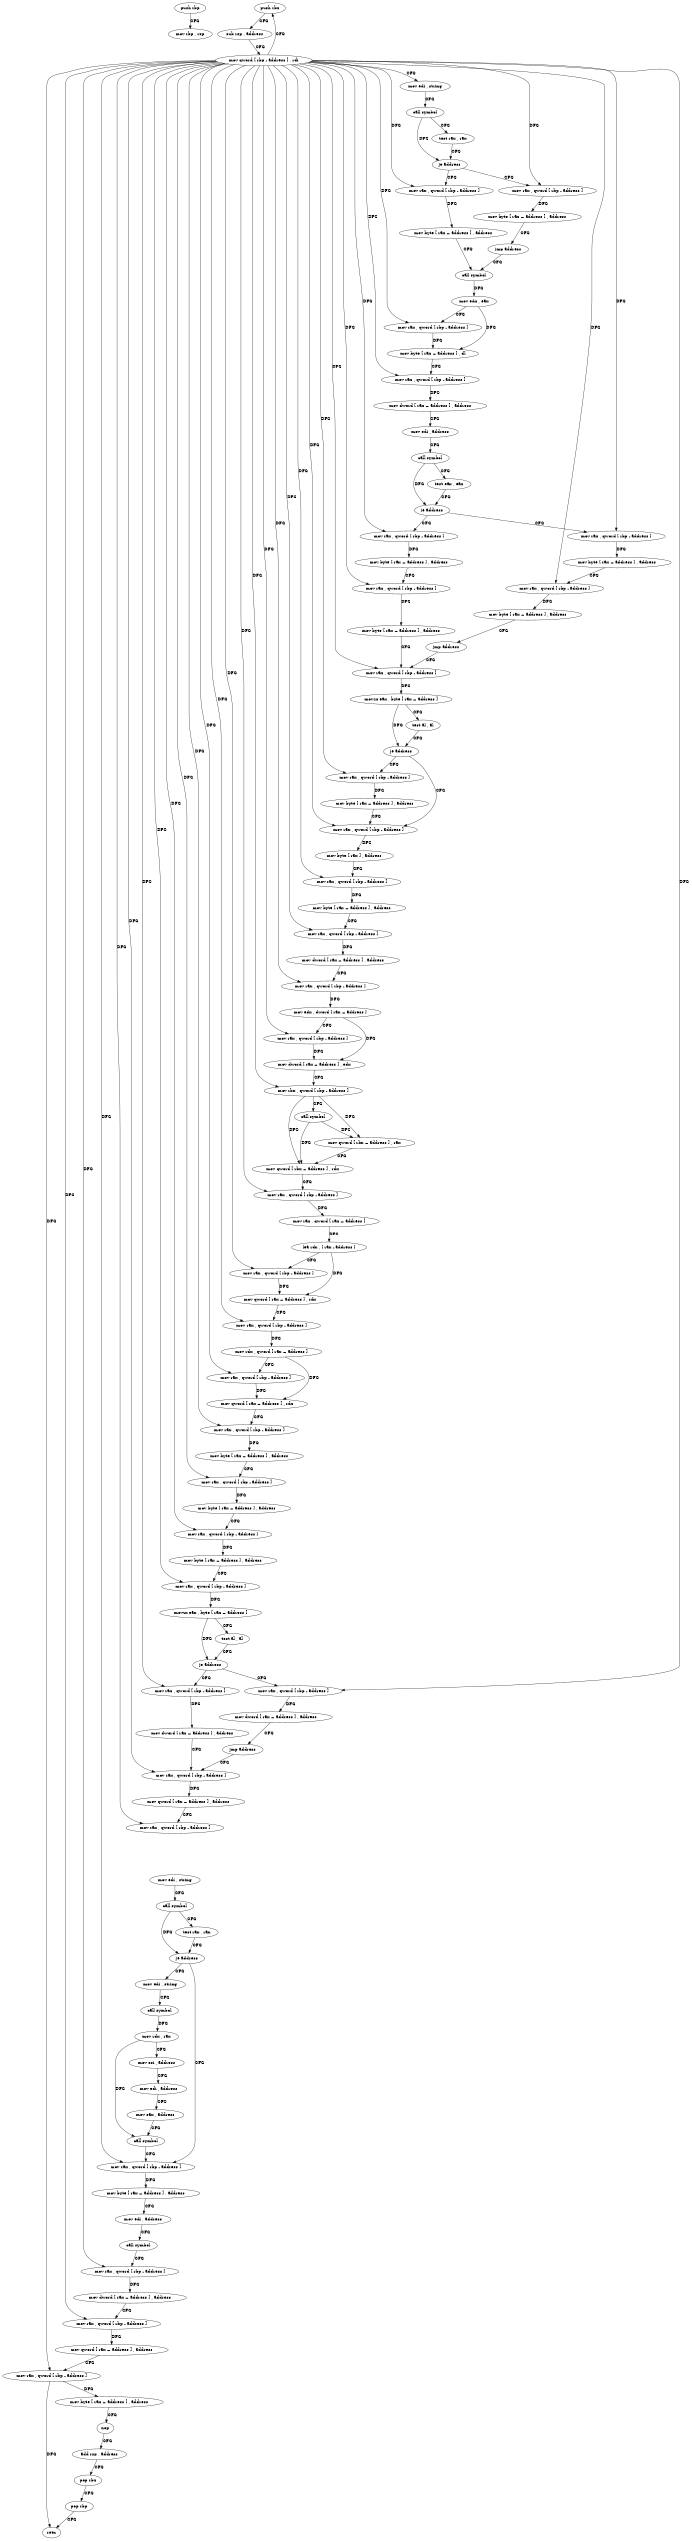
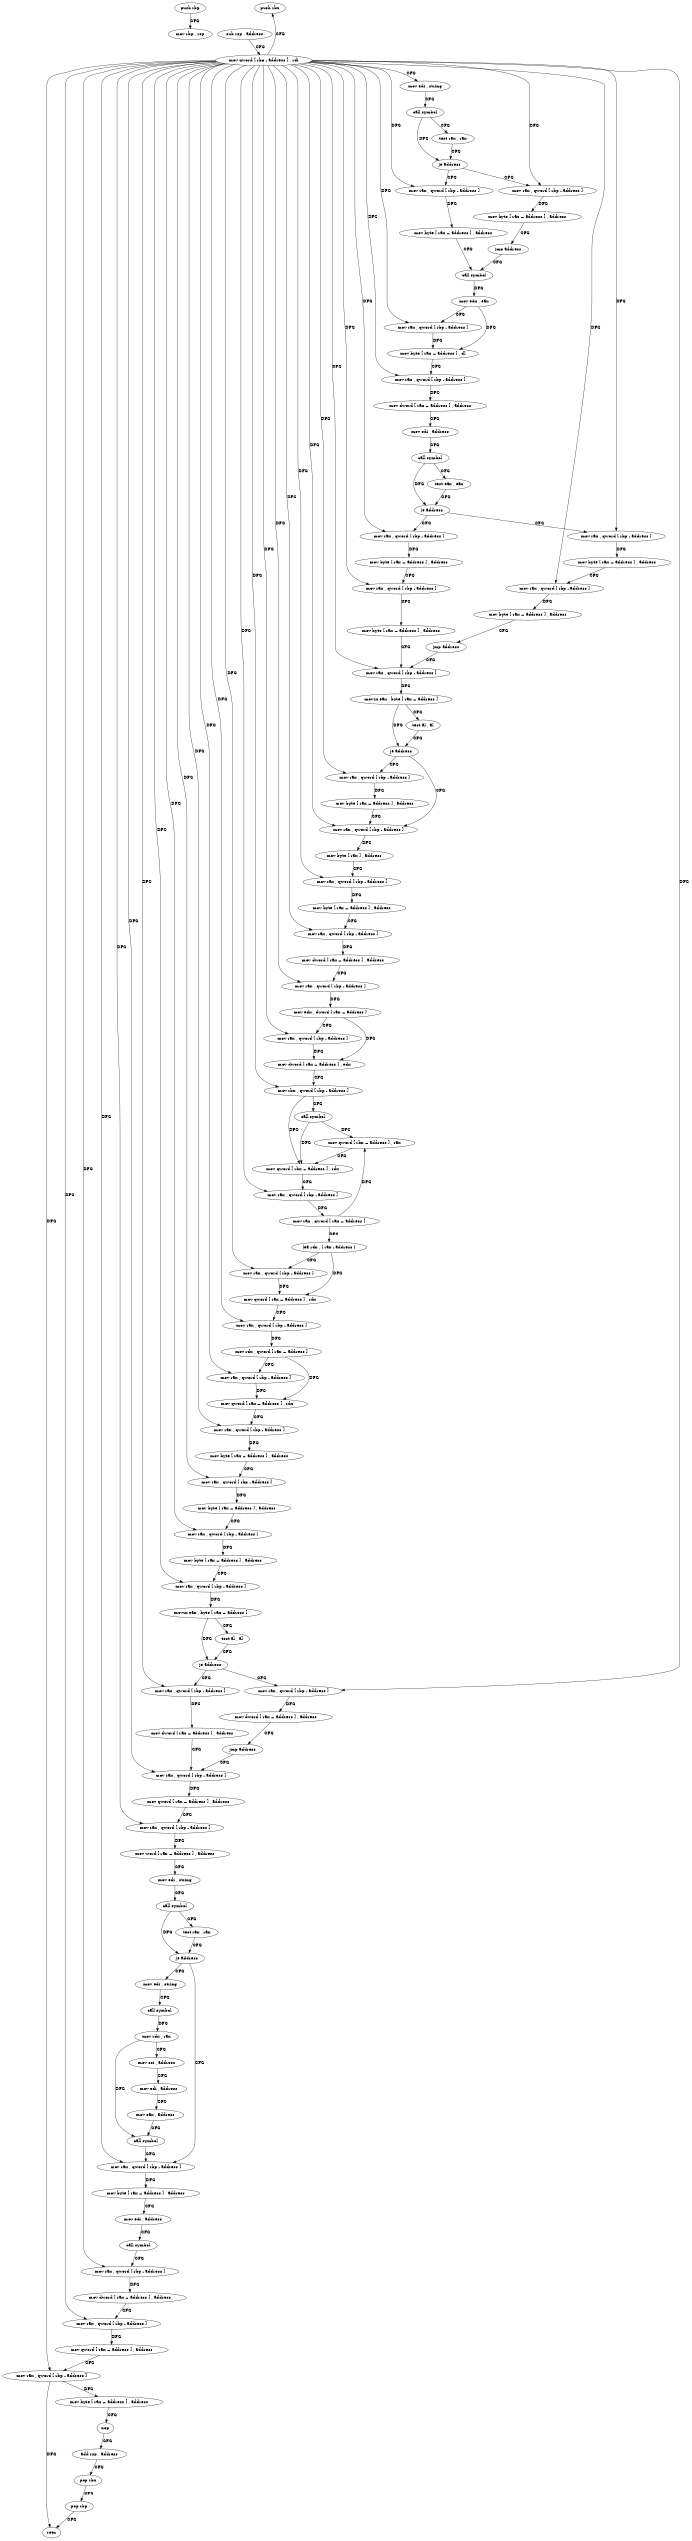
(259, 20) -> none
(339, 1115) -> (360, 1188)
none -> (175, 1854)
(89, 2493) -> (89, 2493)
